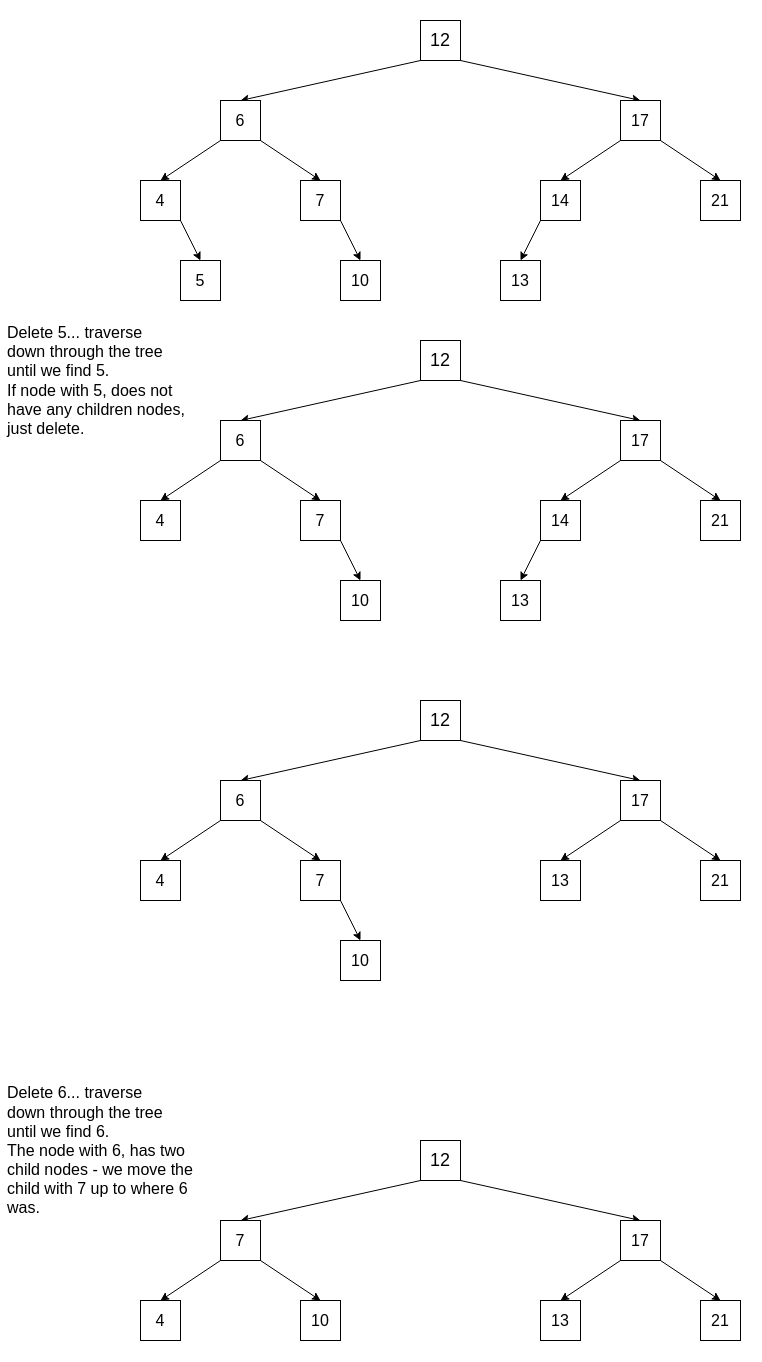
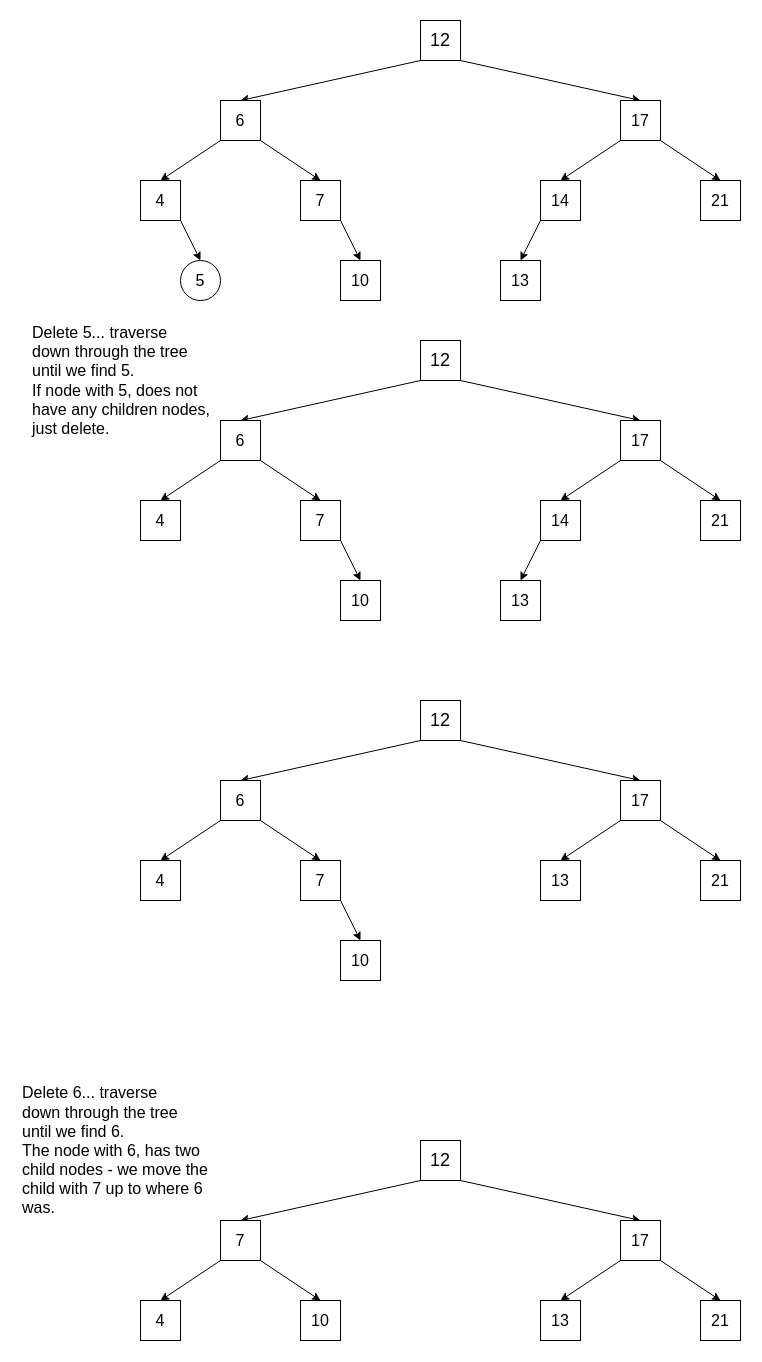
(201, 281) -> (201, 281)
(101, 381) -> (126, 381)
(106, 1151) -> (121, 1151)
